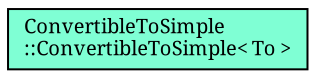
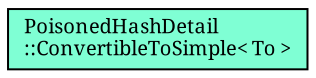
(158, 39) -> (158, 39)
